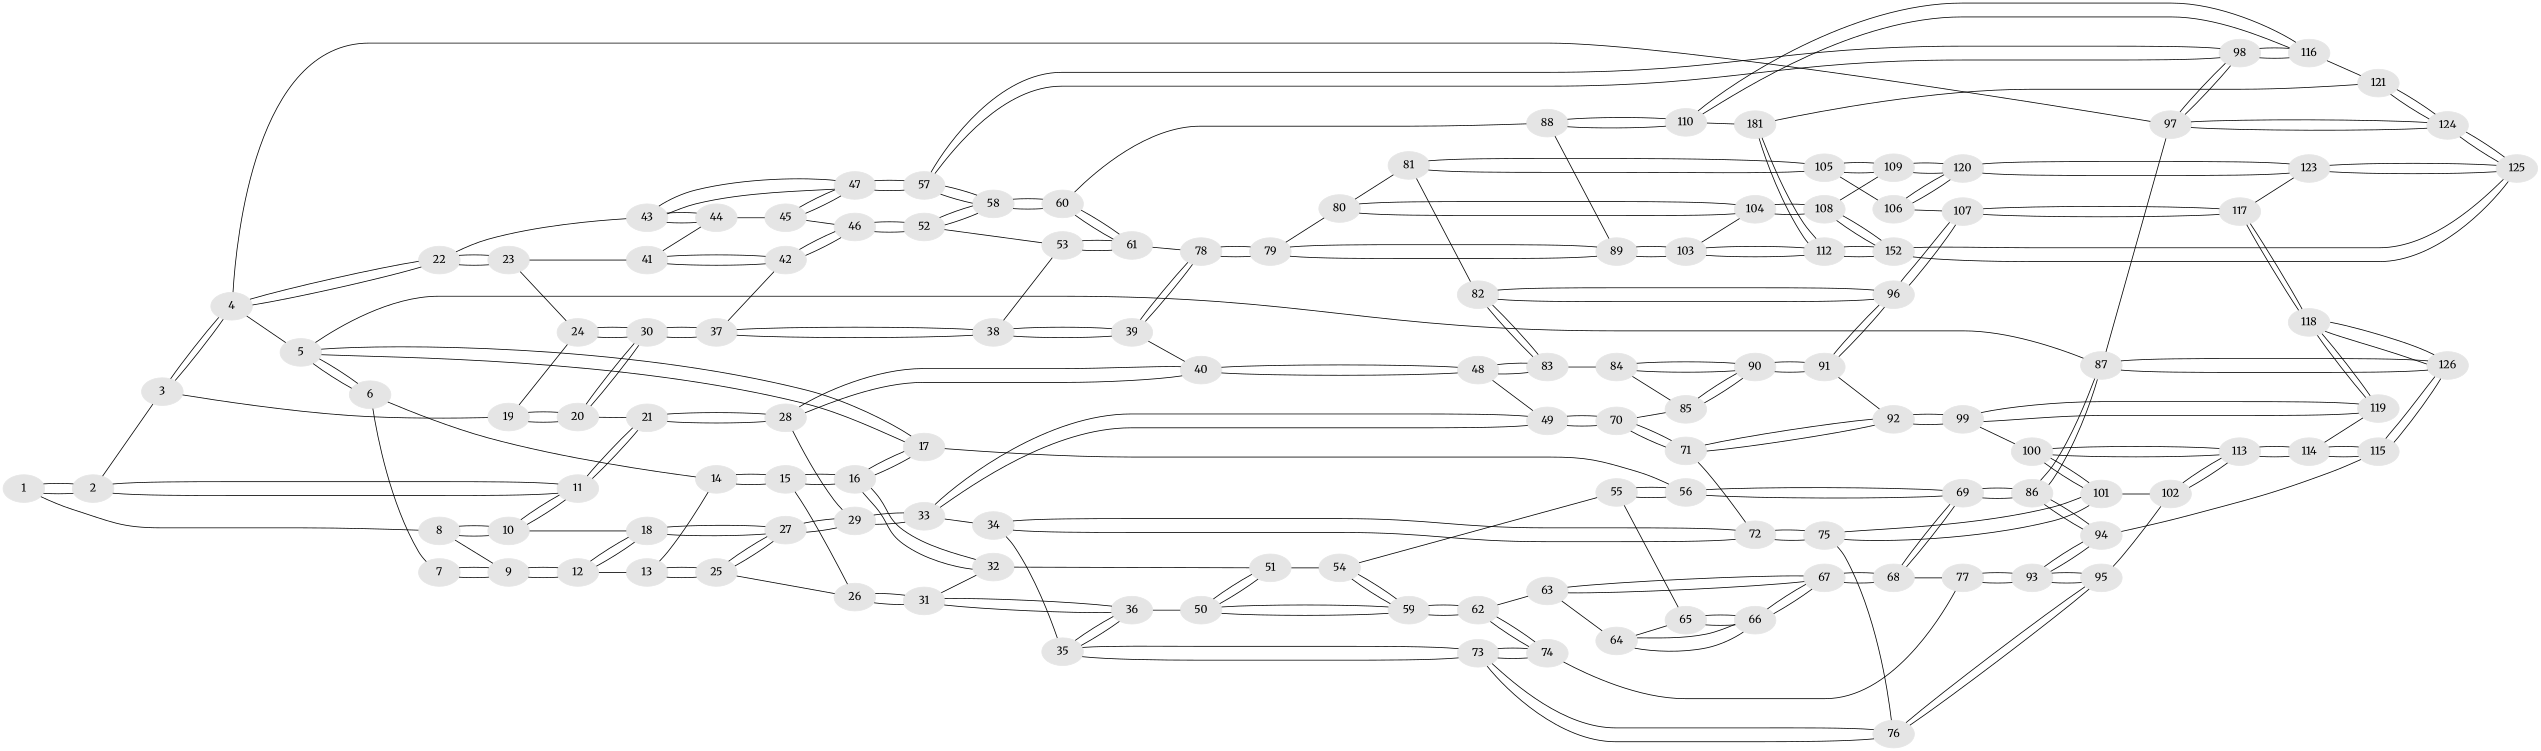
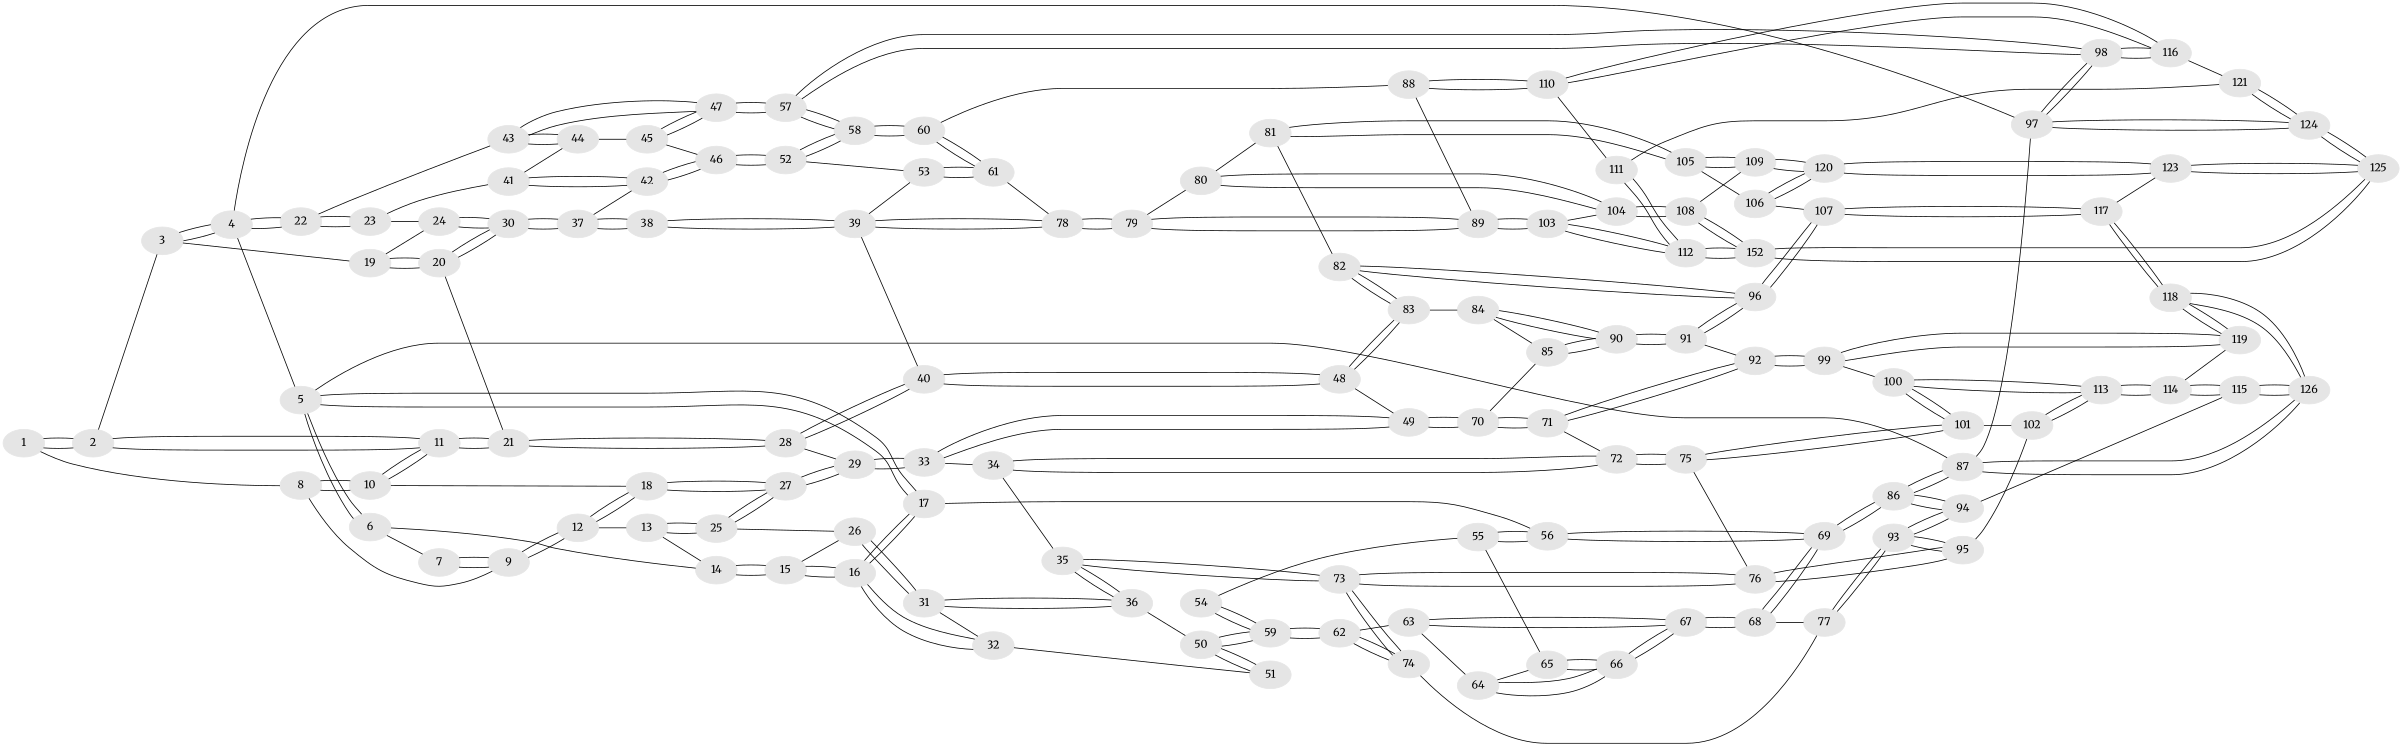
(1755, 125) -> (1617, 170)
(1028, 289) -> (890, 198)
(1305, 568) -> none
